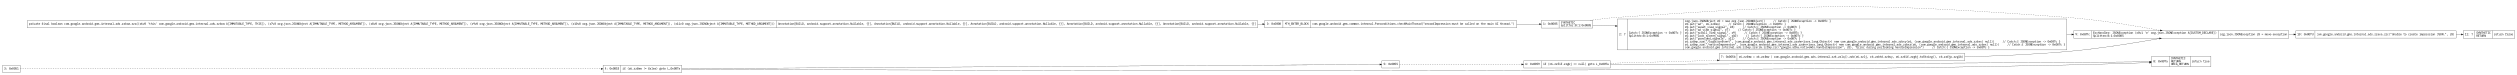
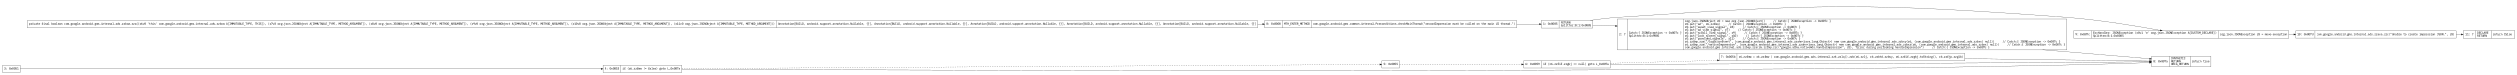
(1876, 7) -> (1876, 7)
(1568, 23) -> (1565, 23)
(1297, 24) -> (1297, 24)
(2483, 33) -> (2483, 33)
(2069, 34) -> (2096, 54)
(2063, 52) -> (2057, 60)
(1031, 67) -> (1031, 67)
(311, 69) -> (311, 69)
